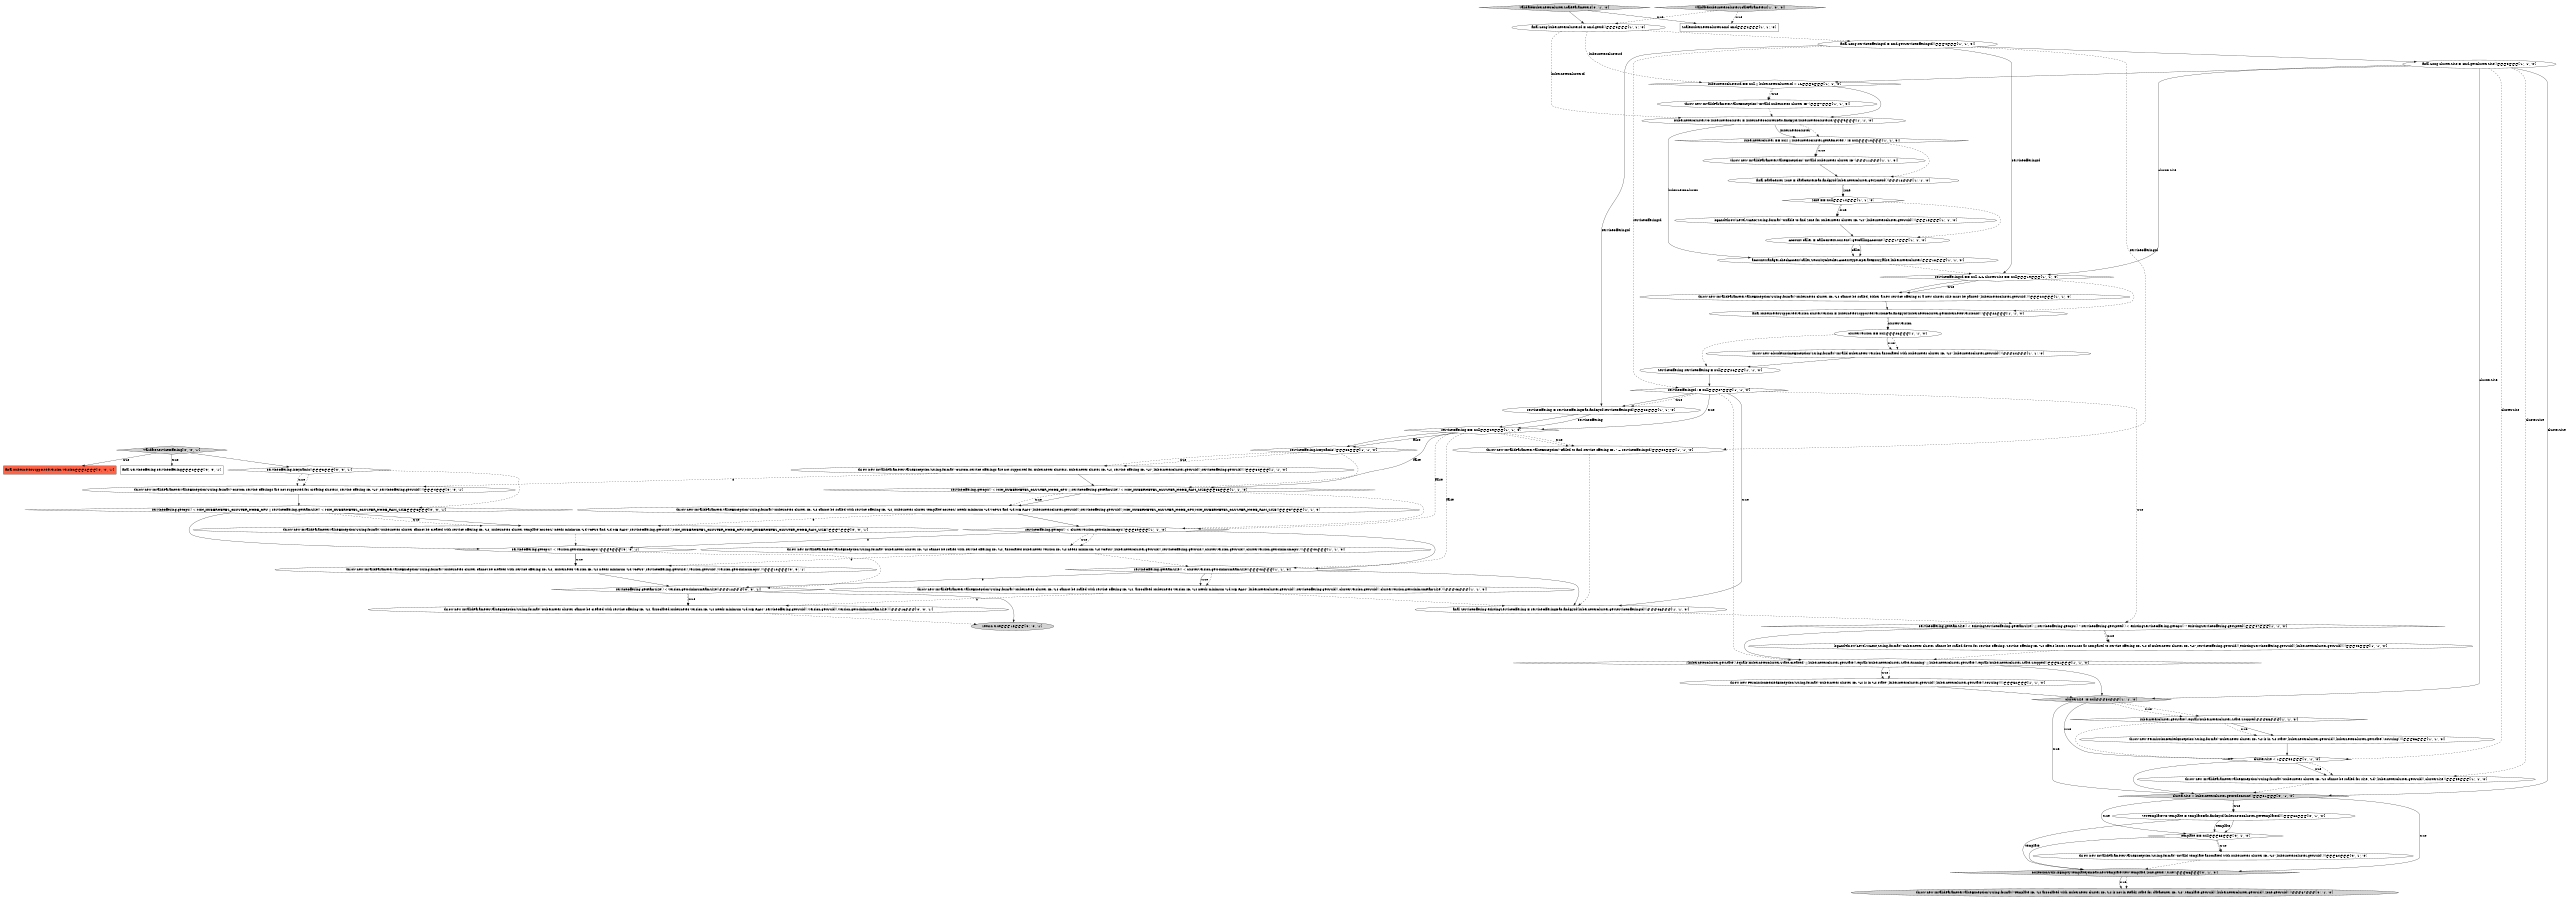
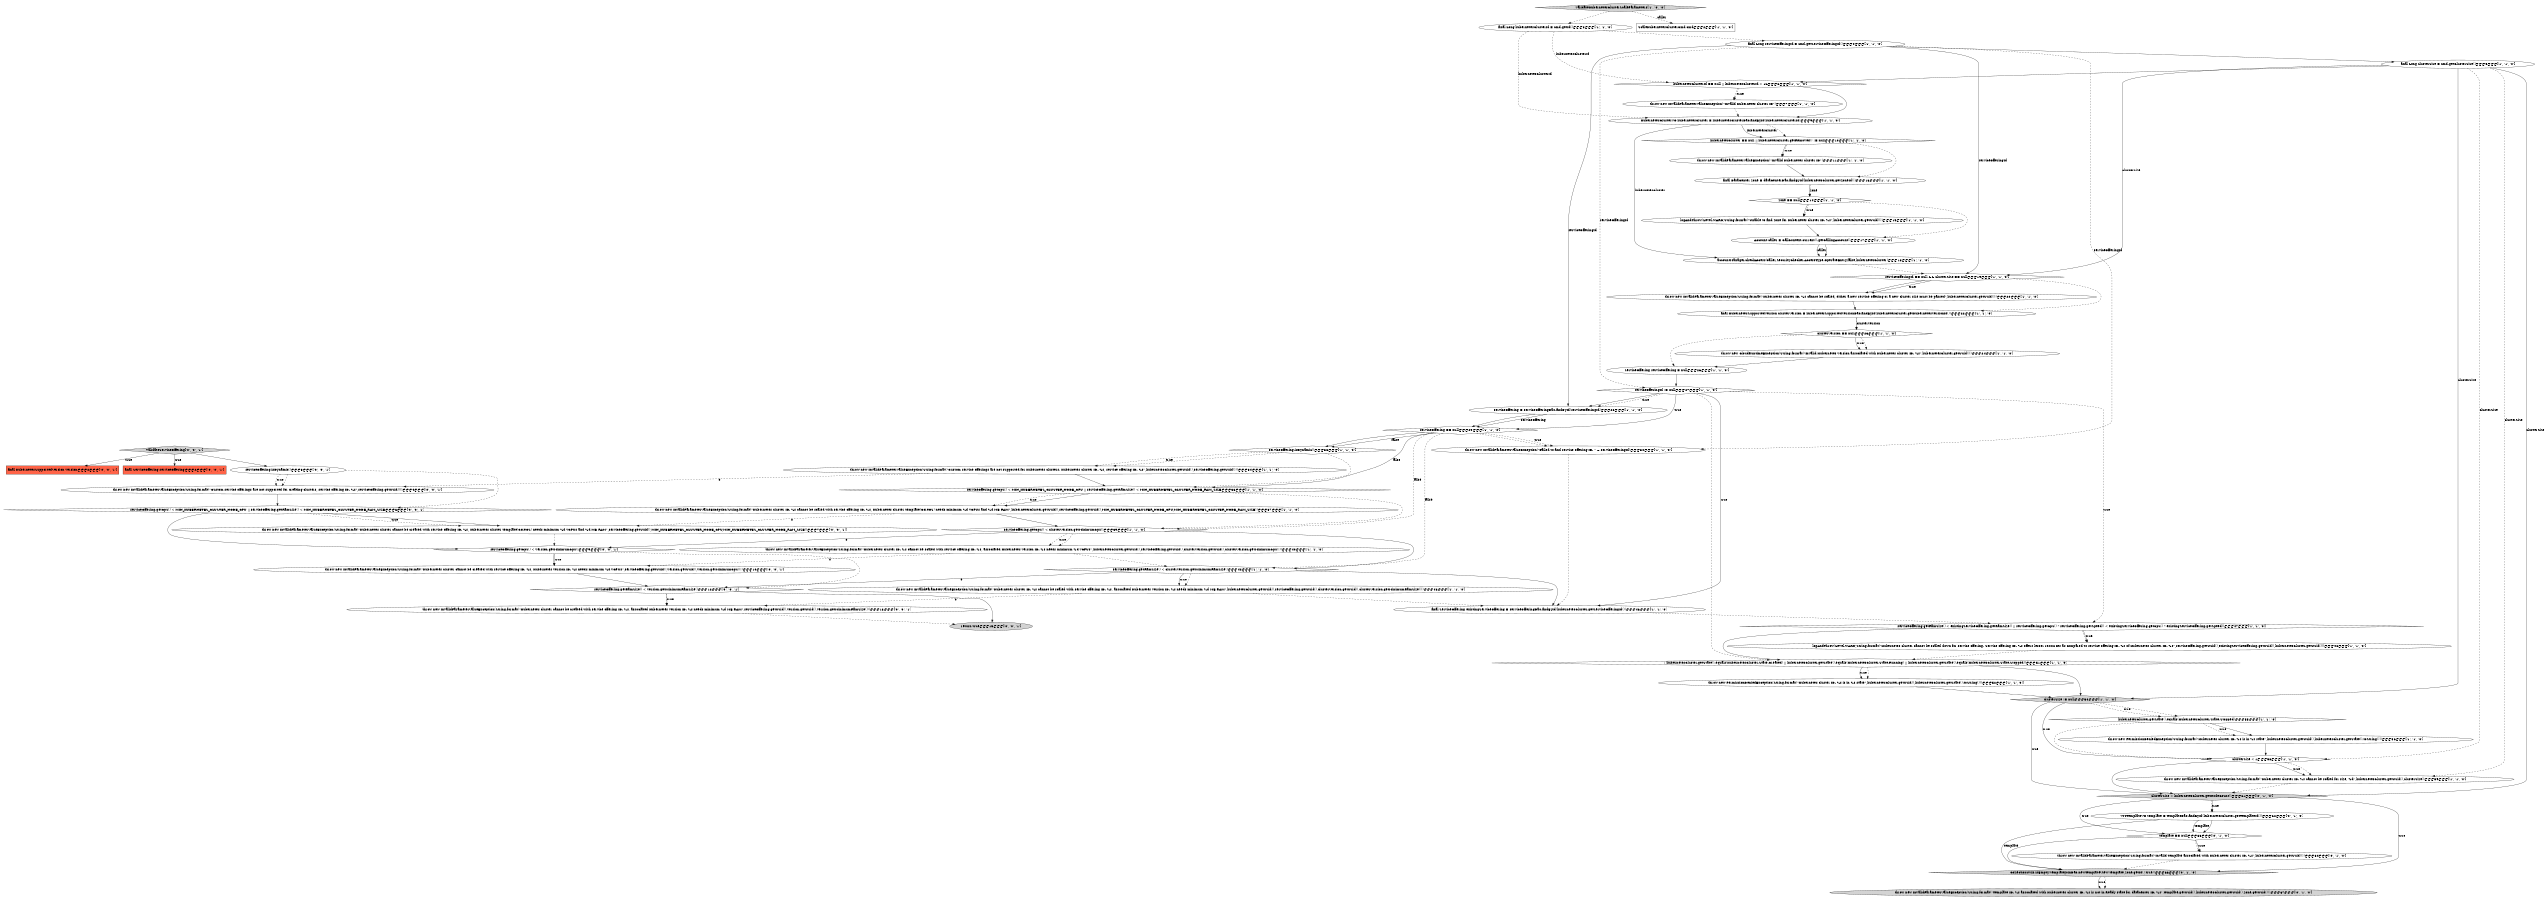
(1565, 8) -> none
(1739, 18) -> (1662, 18)
(1888, 334) -> (1857, 334)
(172, 470) -> (175, 470)
(309, 470) -> (288, 470)
